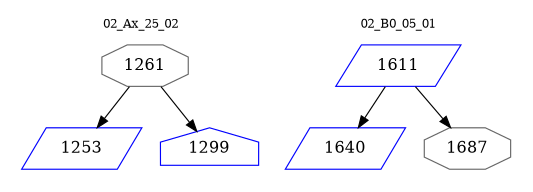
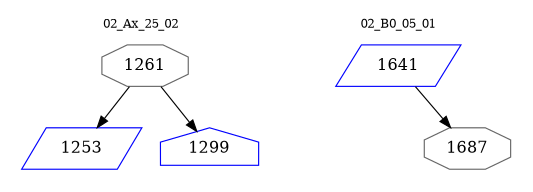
(398, 66) -> (398, 66)
(345, 149) -> none
